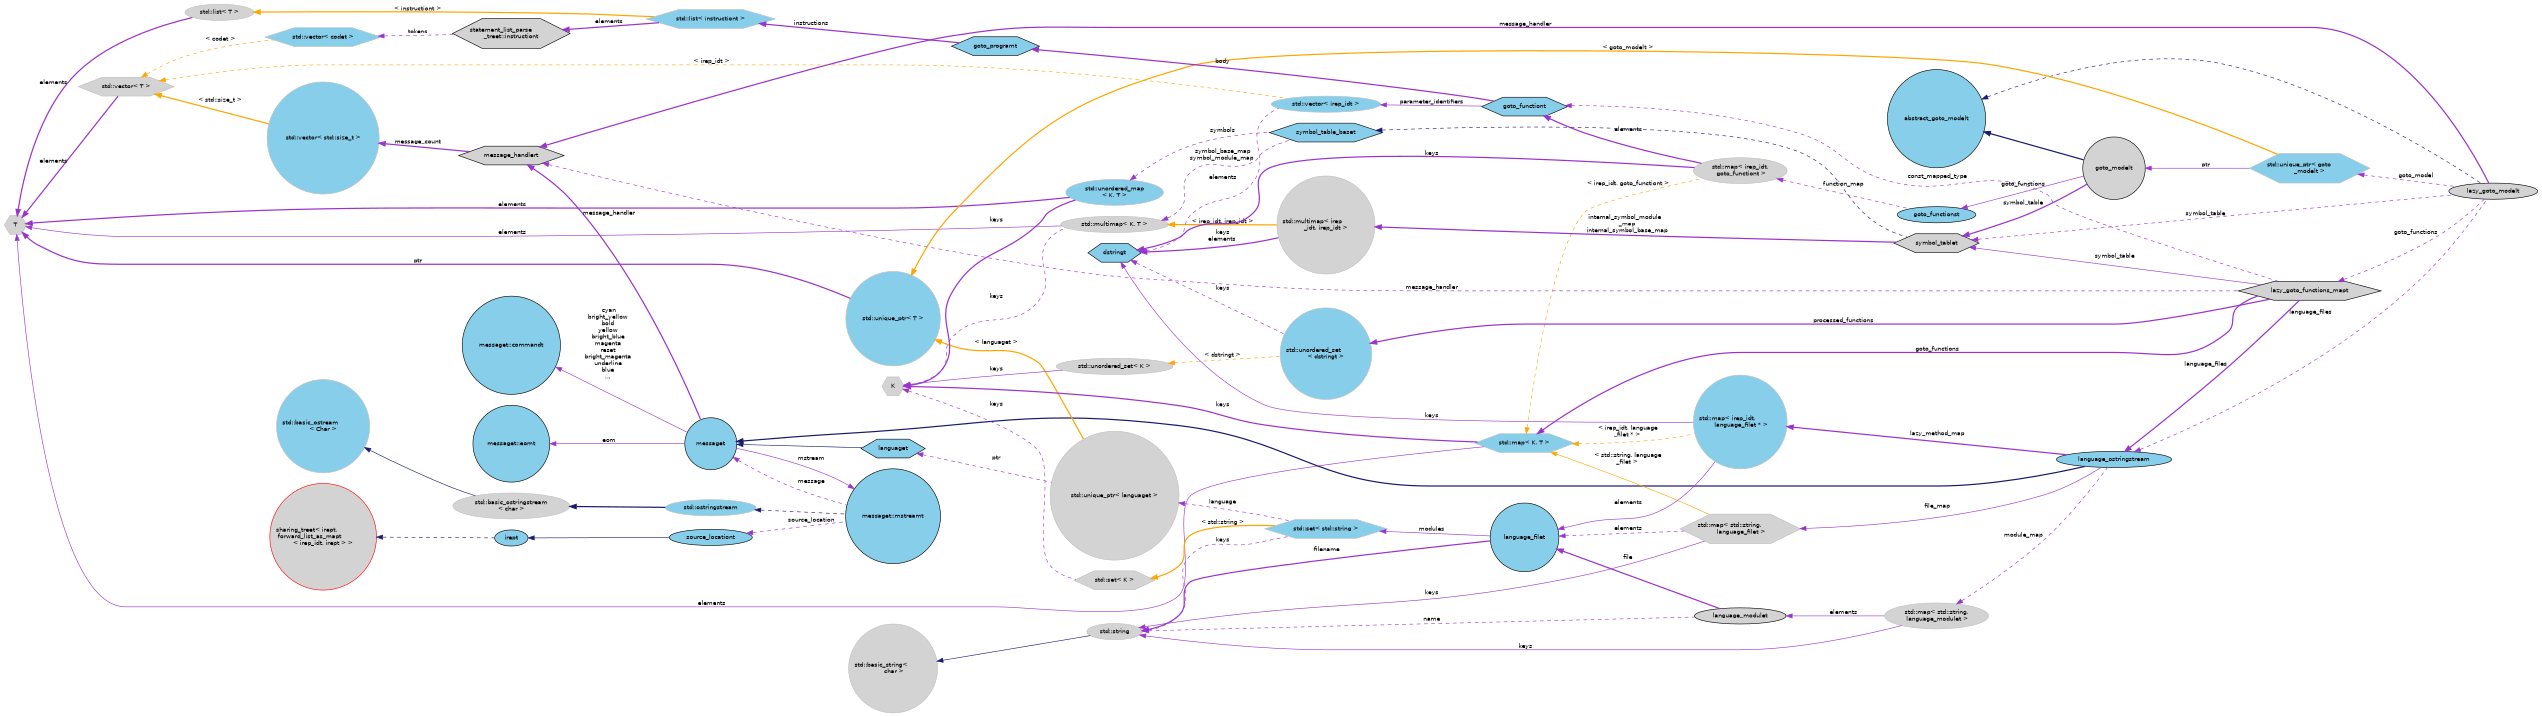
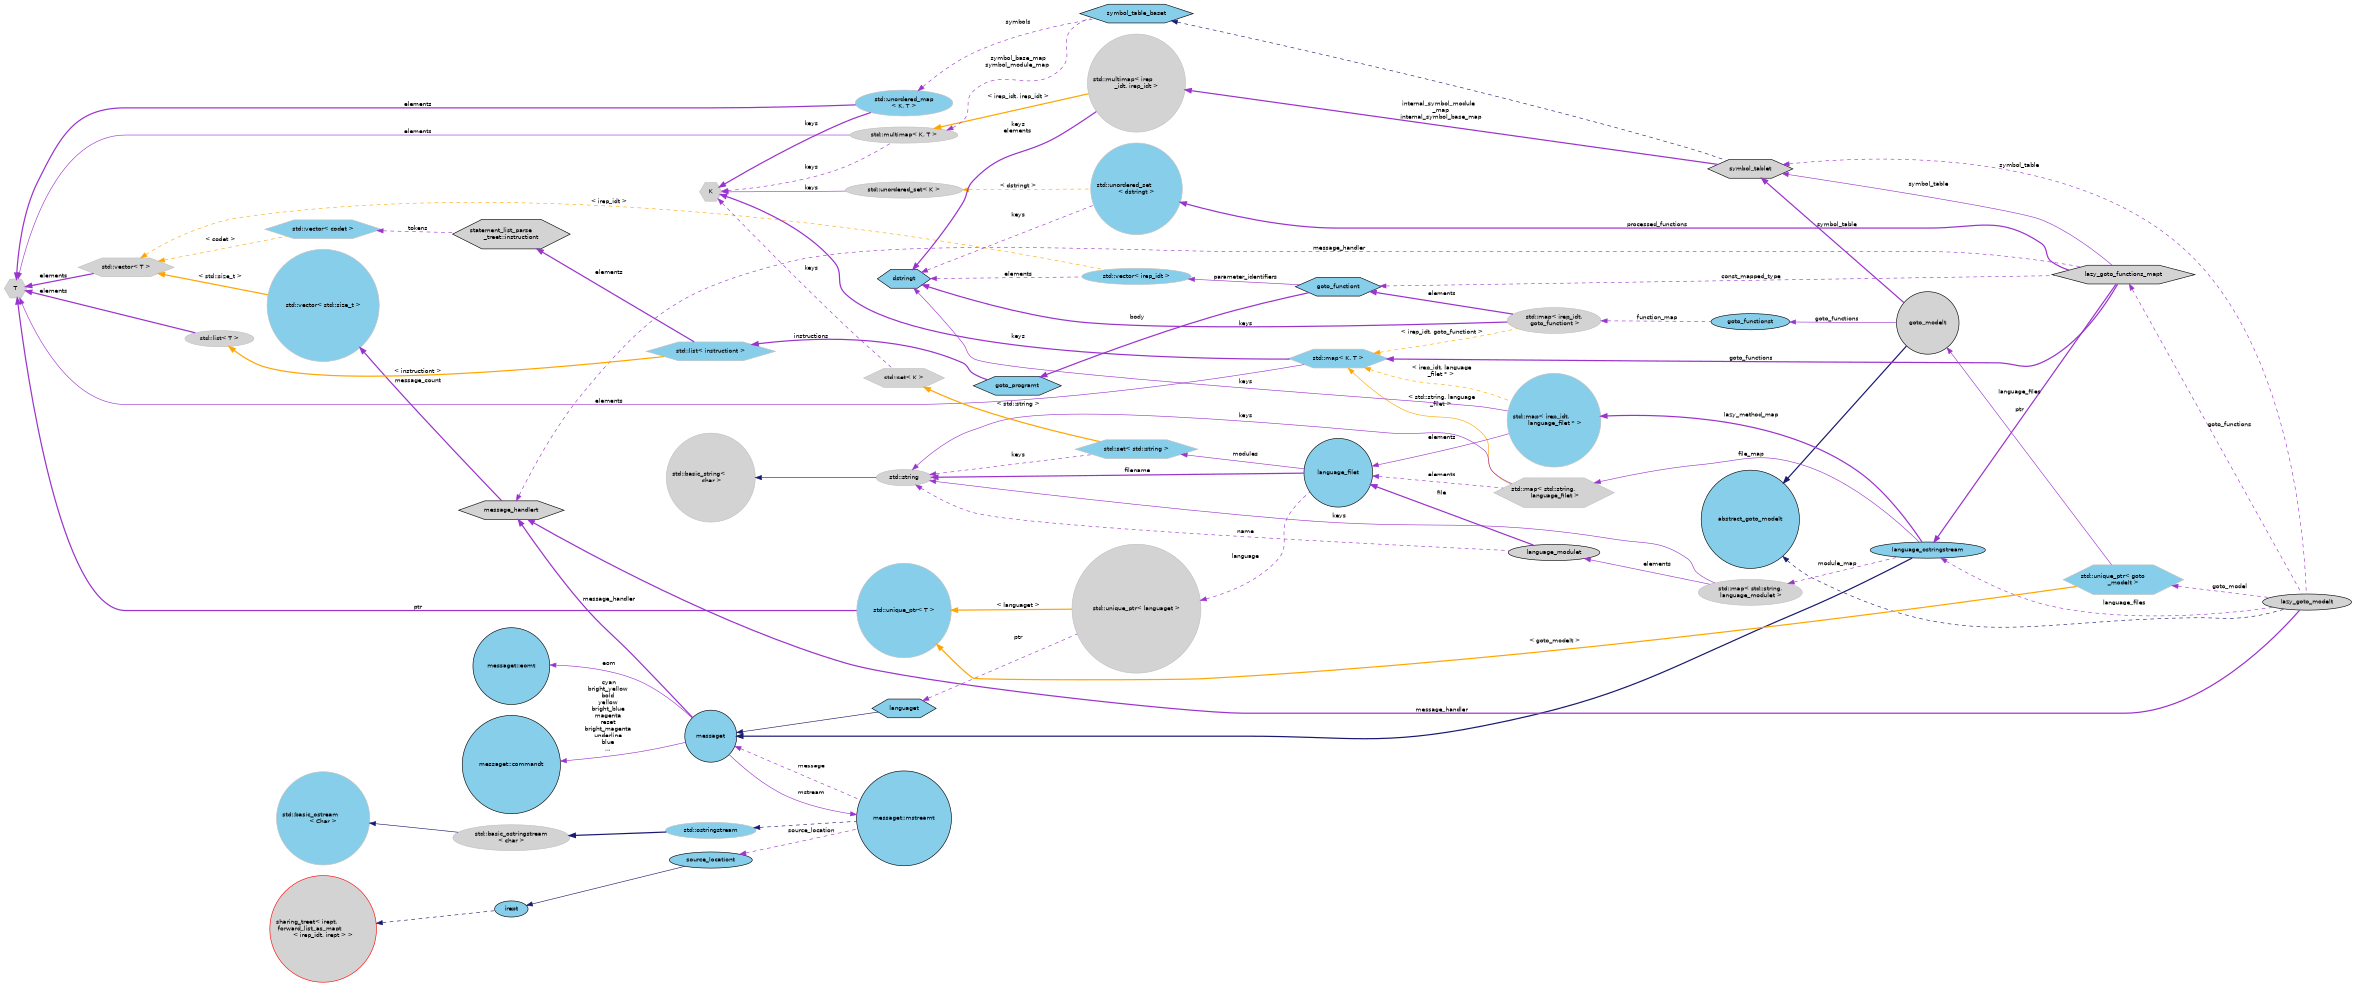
(1238, 511) -> (1276, 561)
